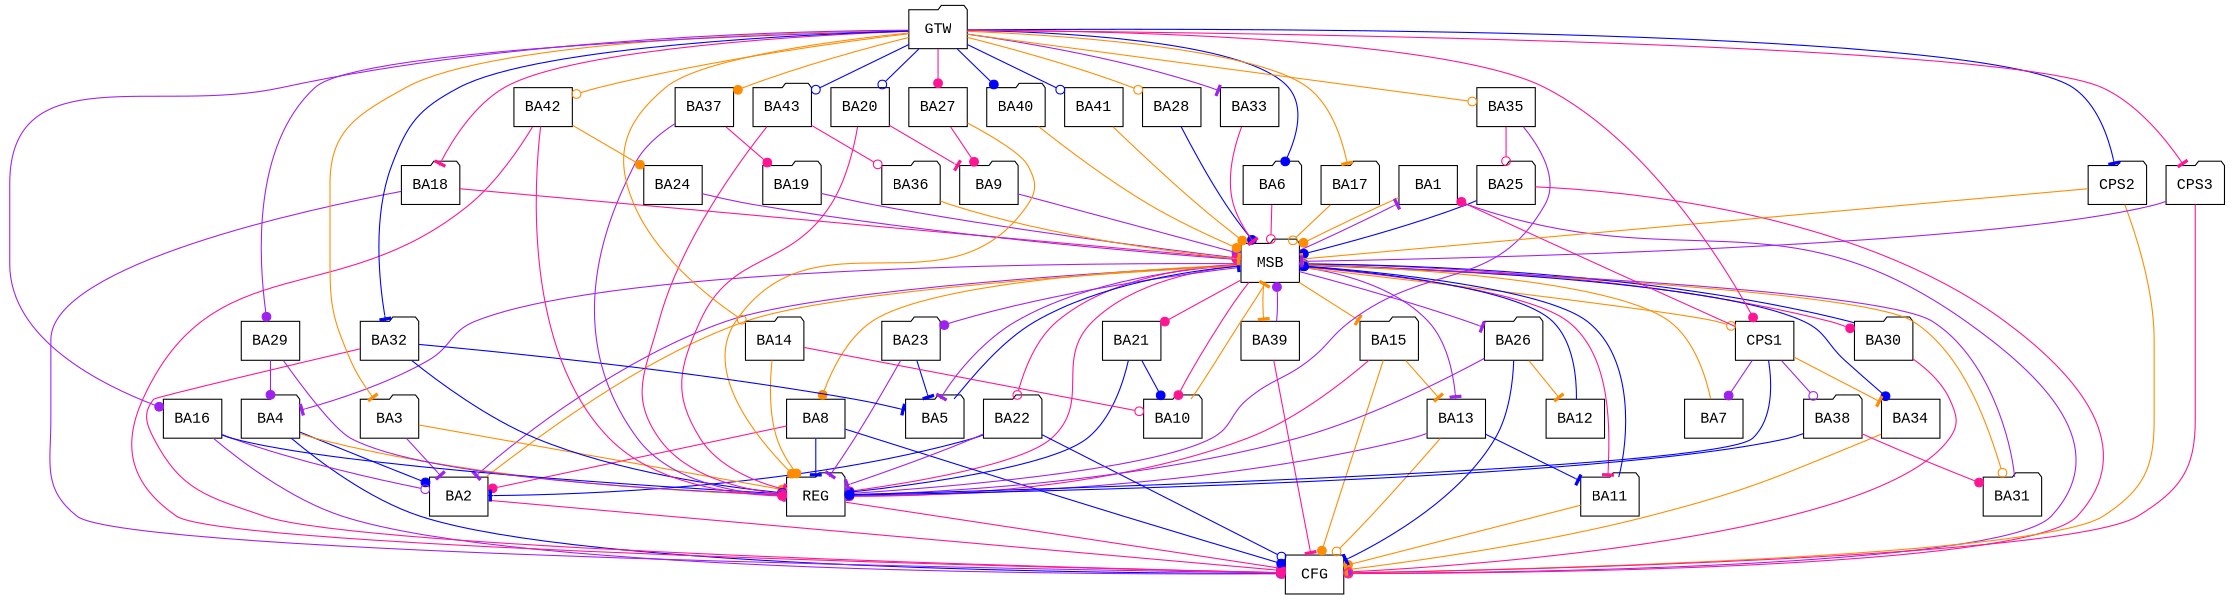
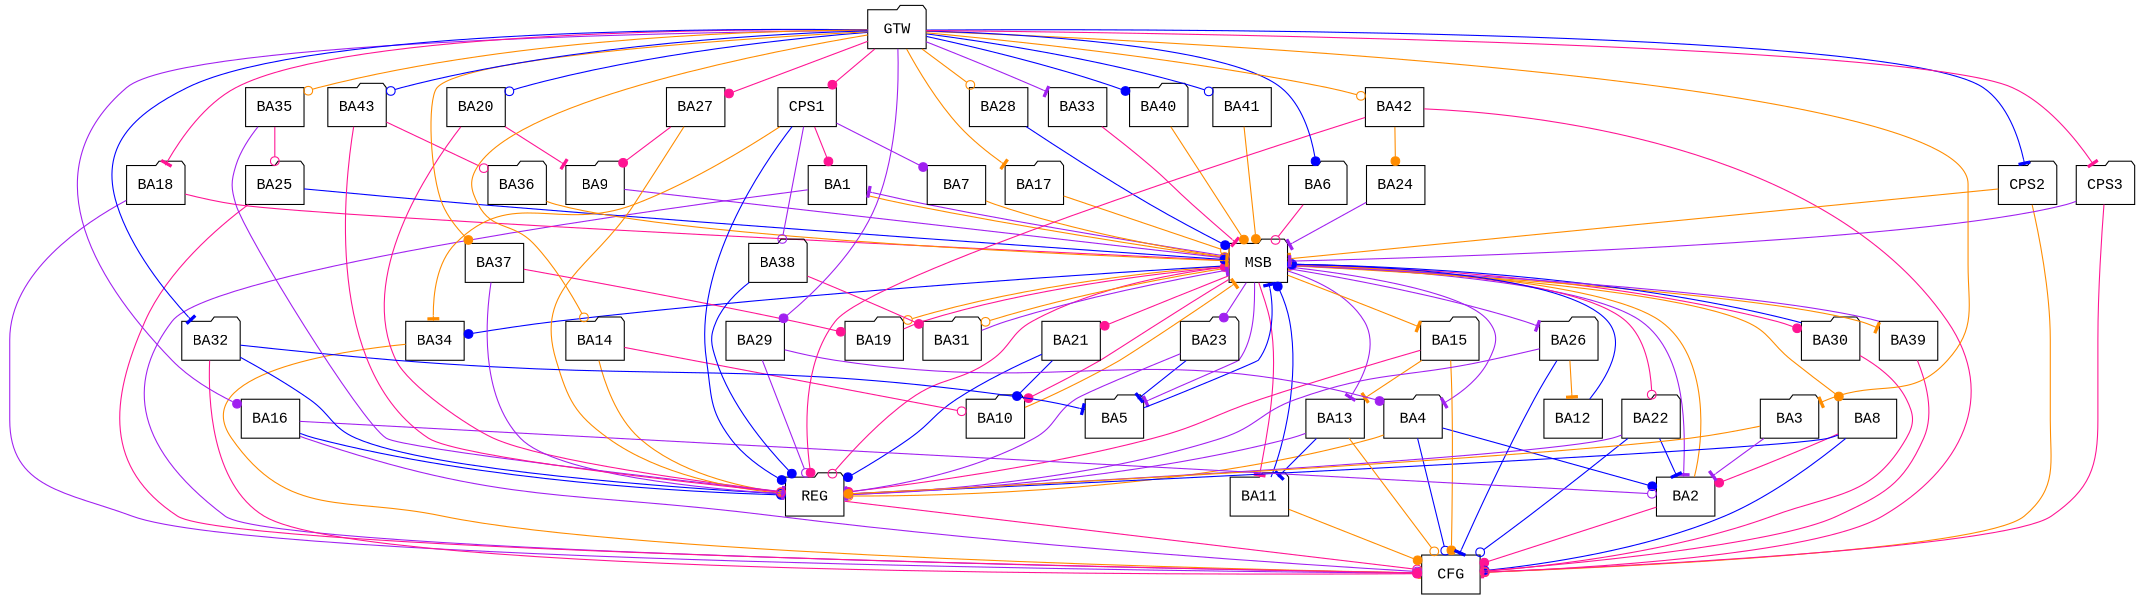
(995, 225) -> (1060, 289)
(1556, 298) -> (1069, 284)
